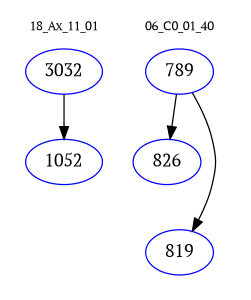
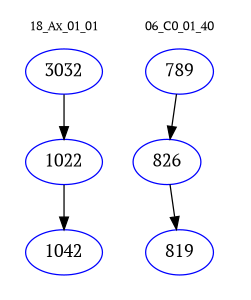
(64, 27) -> (64, 27)
(215, 156) -> (172, 201)
(64, 162) -> (64, 162)
none -> (64, 252)
